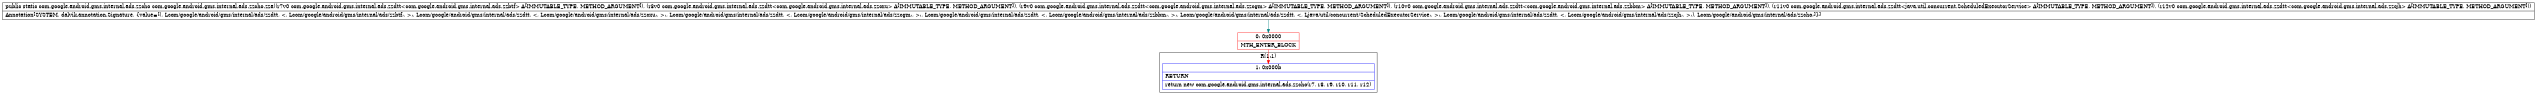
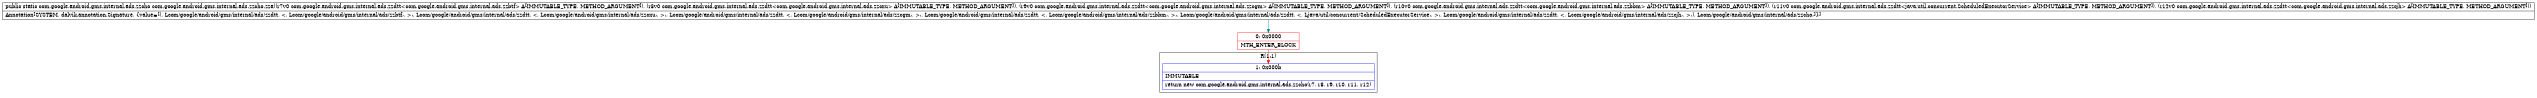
(1177, 76) -> (1182, 76)
